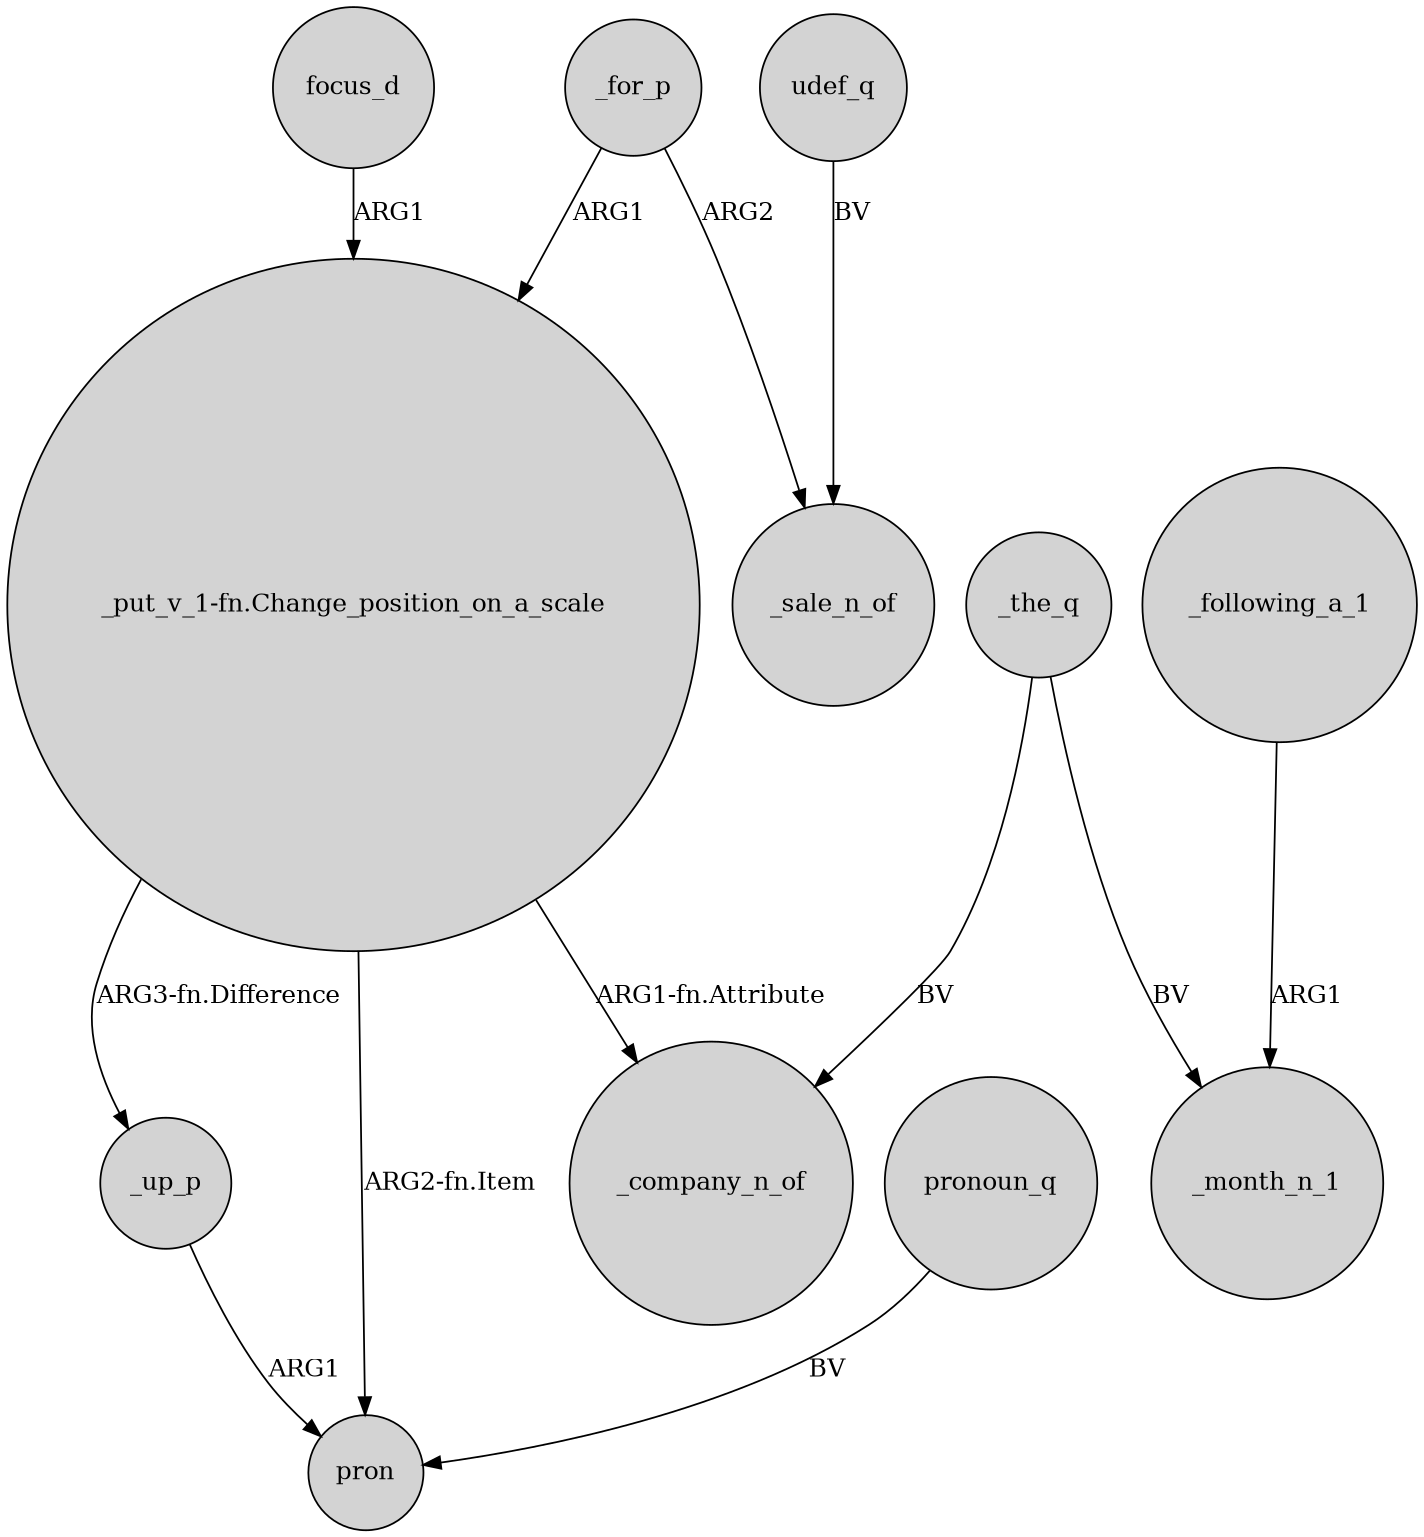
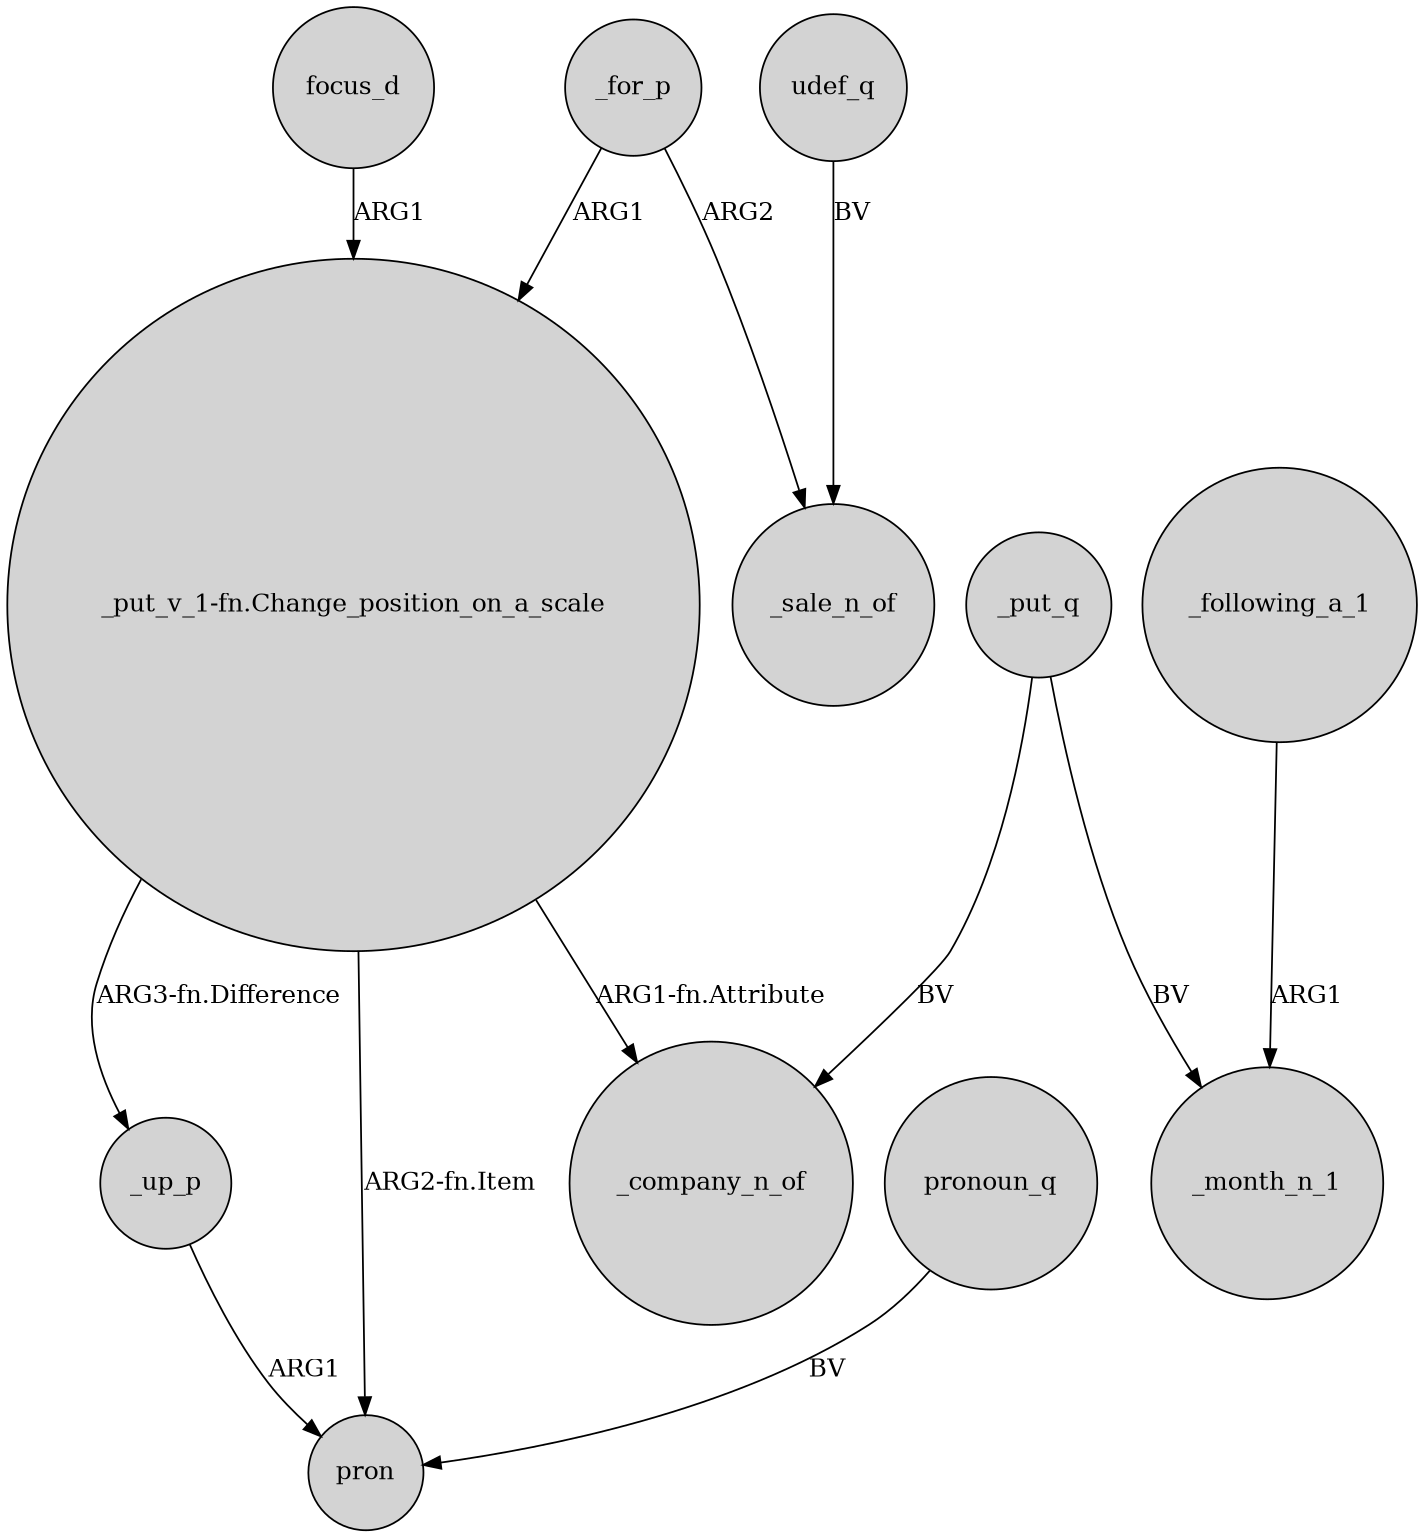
(1039, 605) -> (1039, 605)
